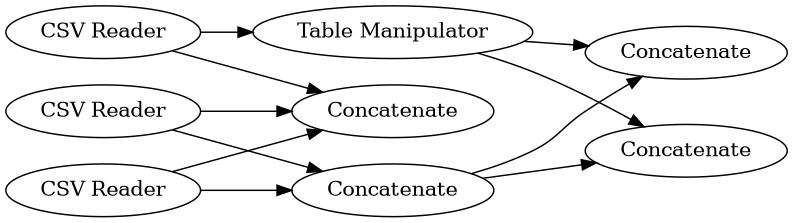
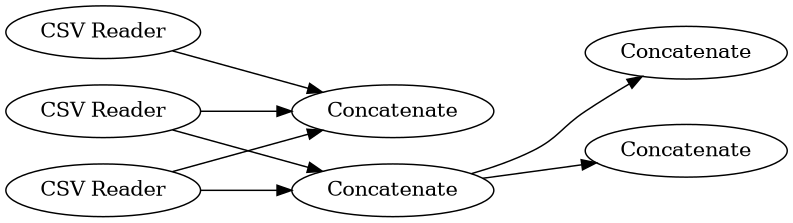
(393, 32) -> none
